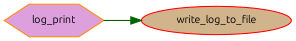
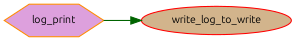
(216, 20) -> (216, 20)
